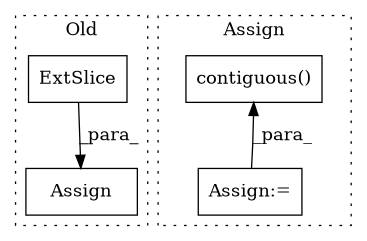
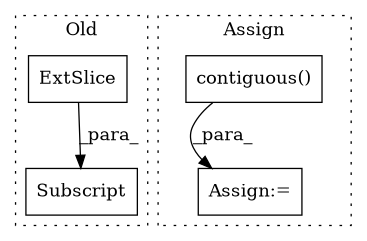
(253, 142) -> (192, 129)
(82, 192) -> (82, 192)
